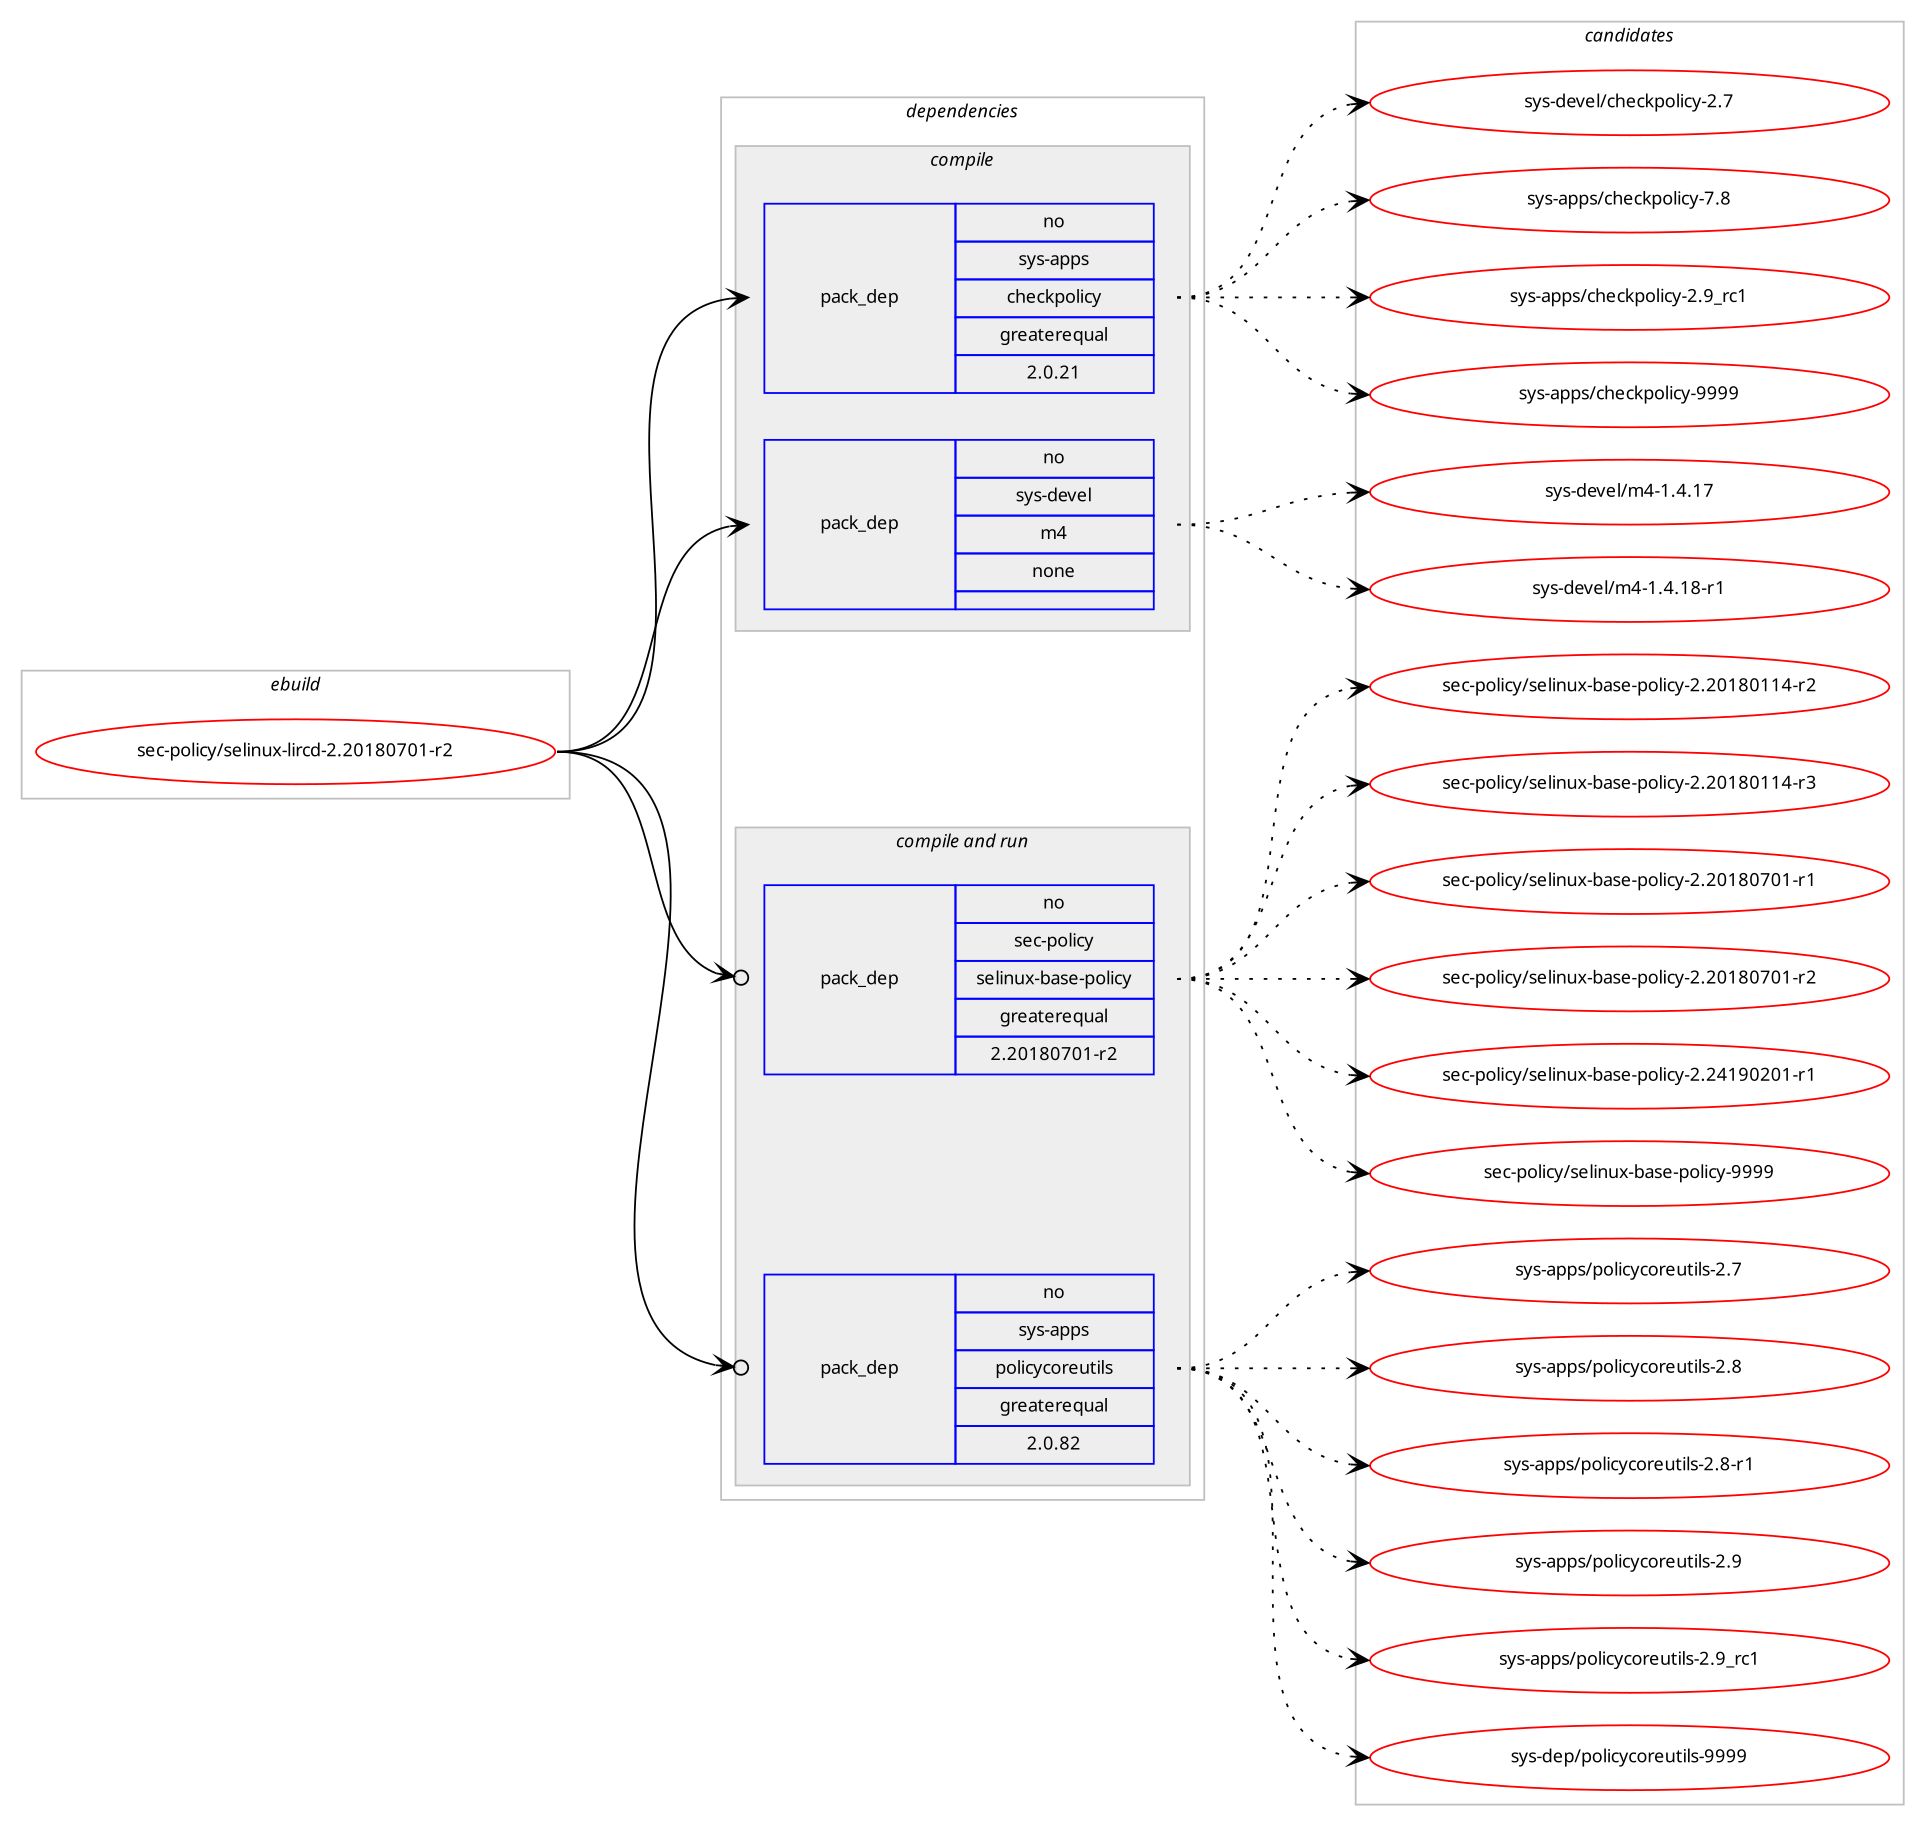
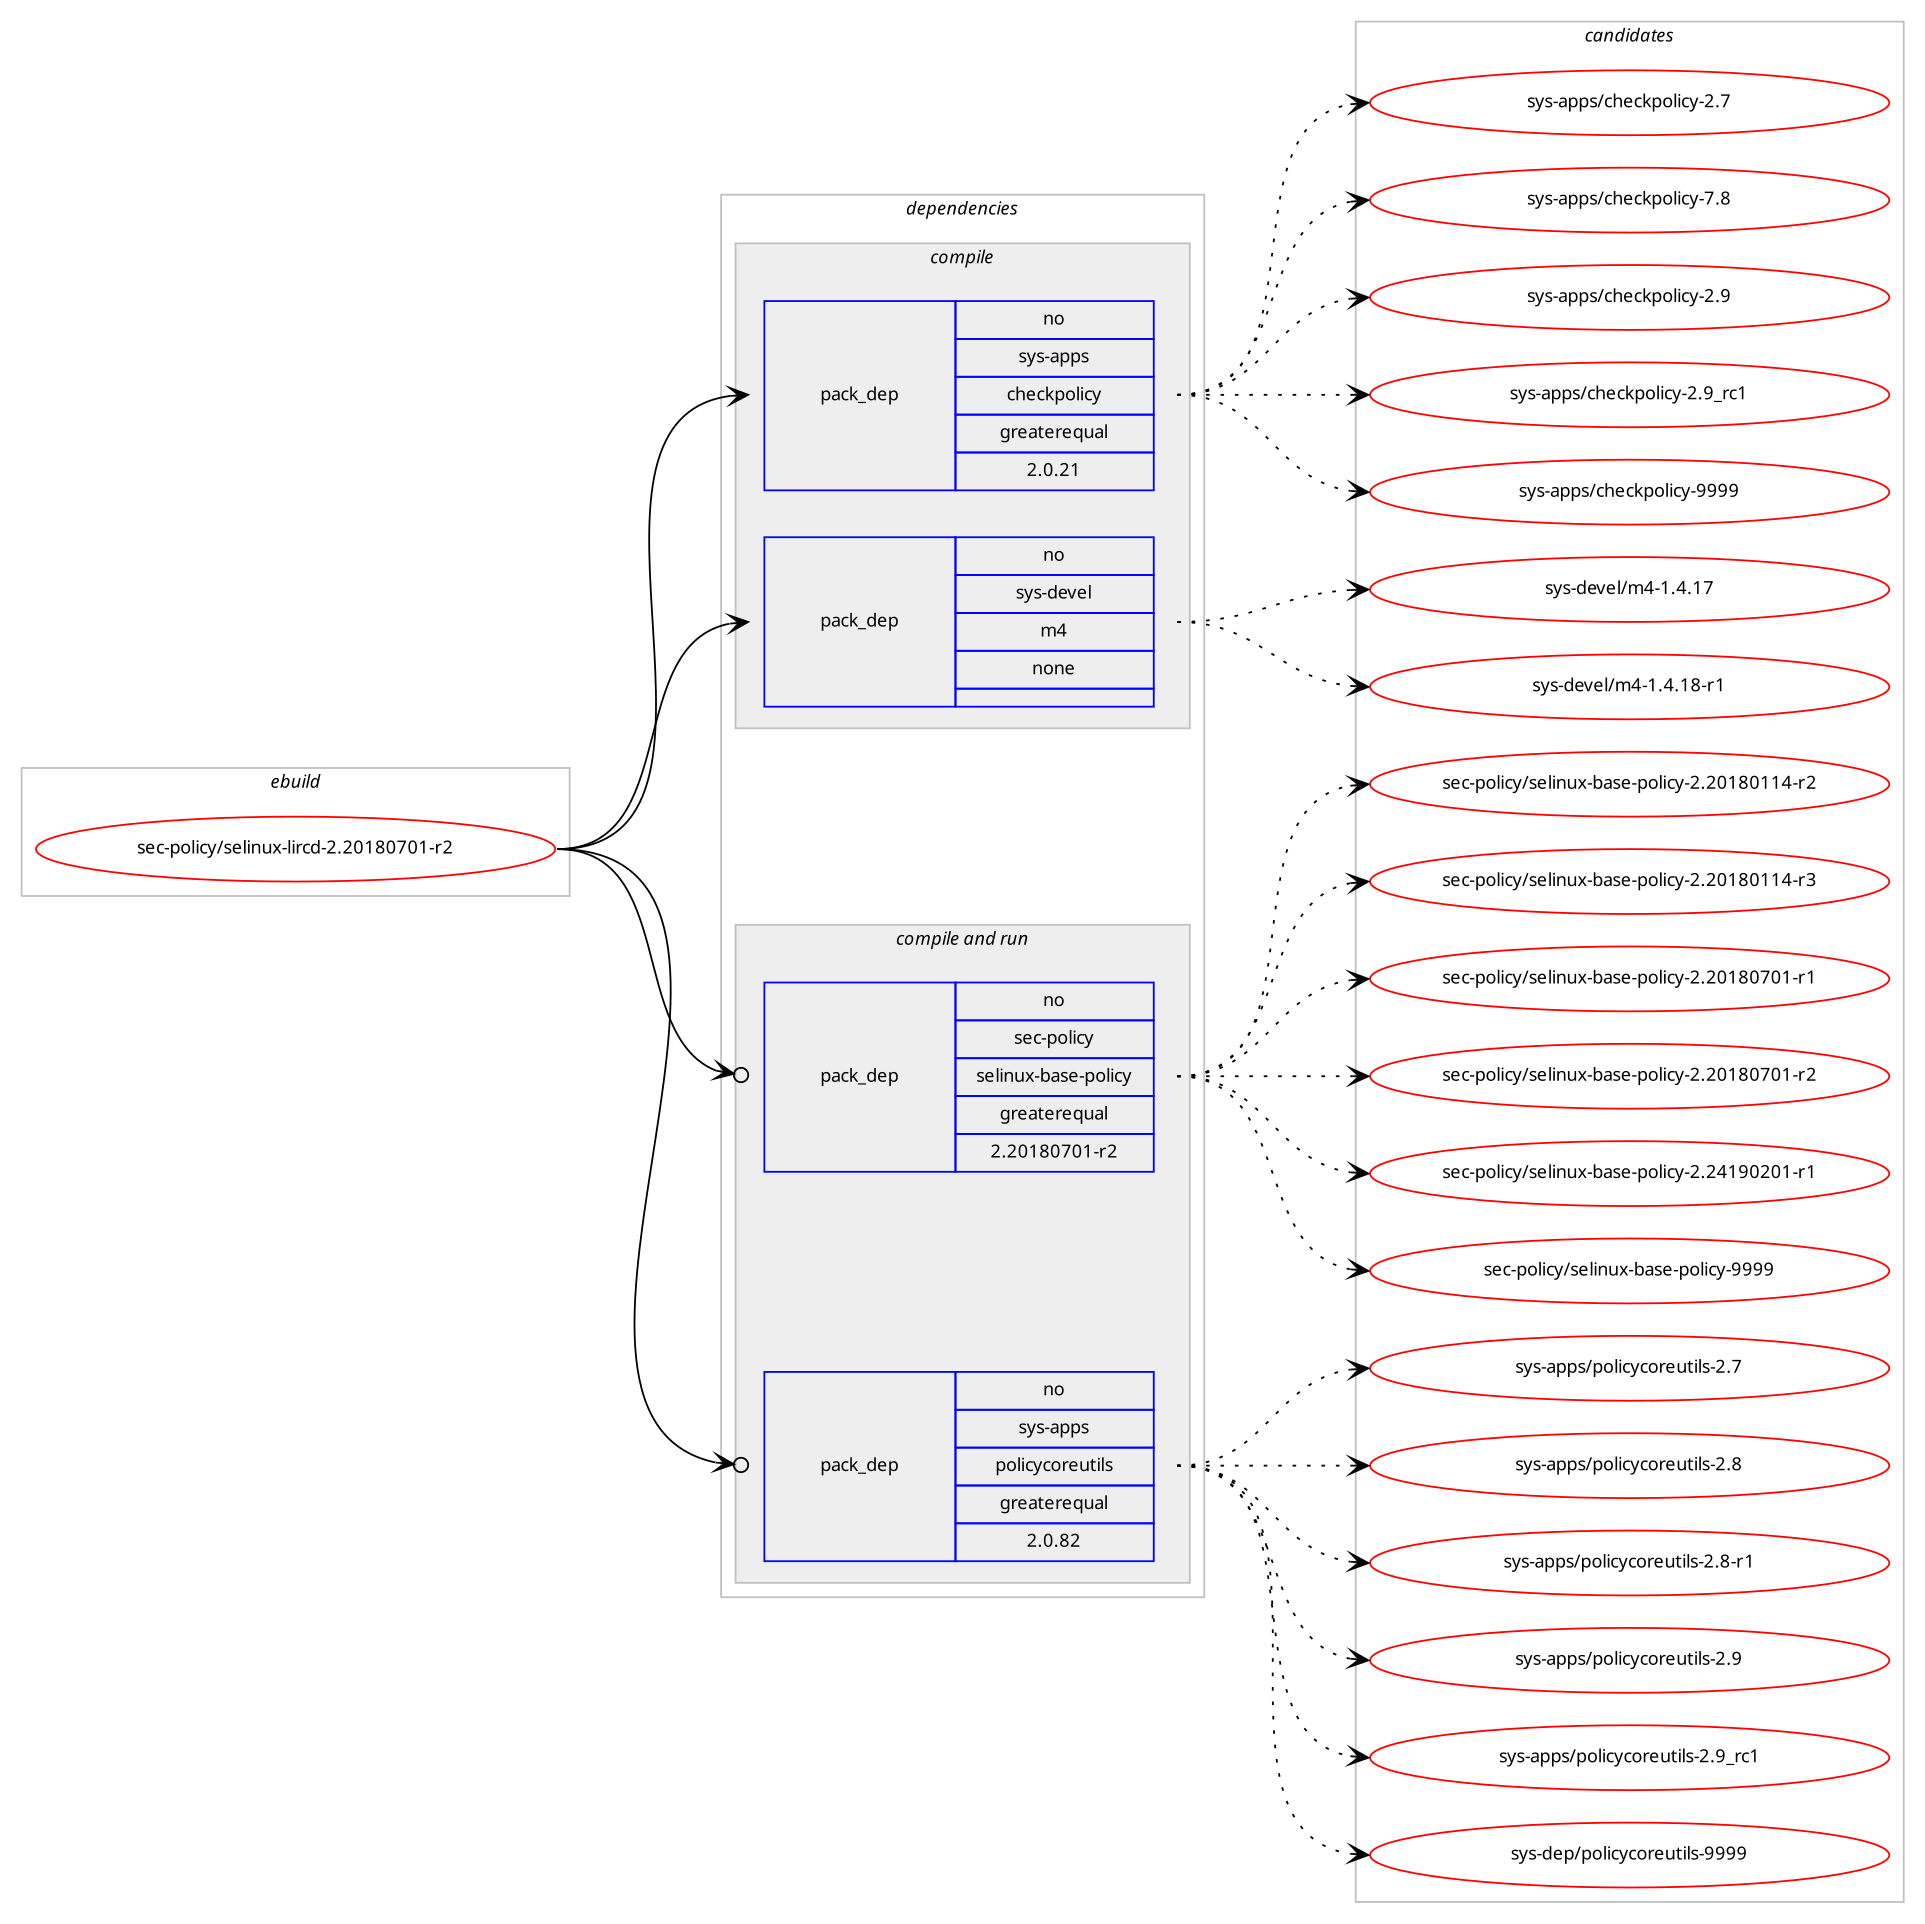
(1630, 103) -> (1630, 103)
none -> (1630, 297)
